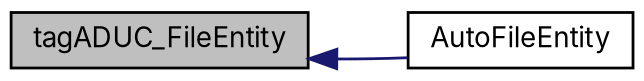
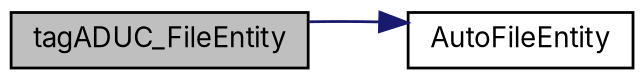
(372, 59) -> (344, 22)
